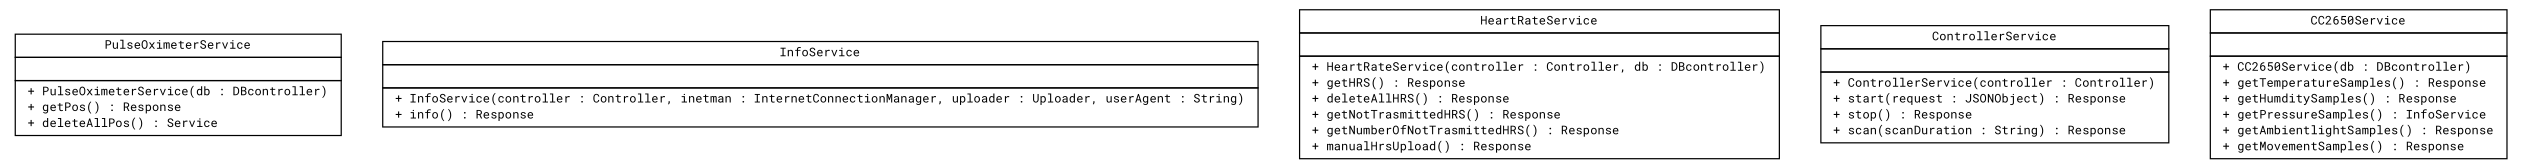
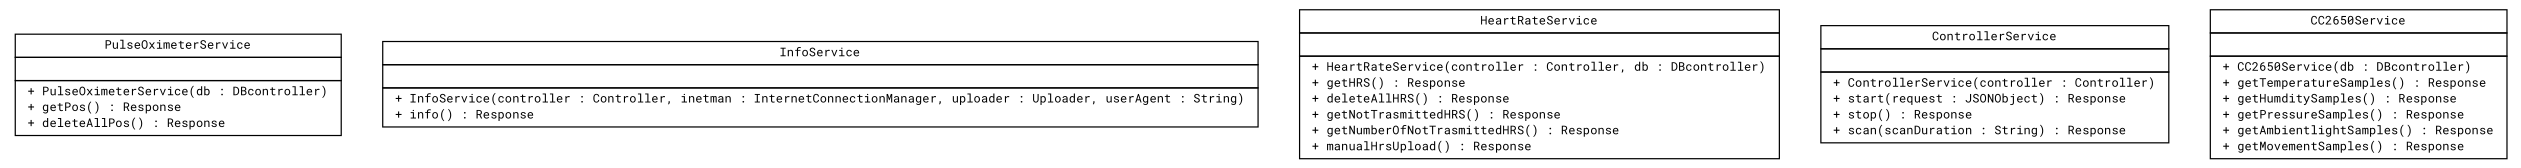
(2355, 115) -> (2344, 115)
(123, 123) -> (127, 123)
